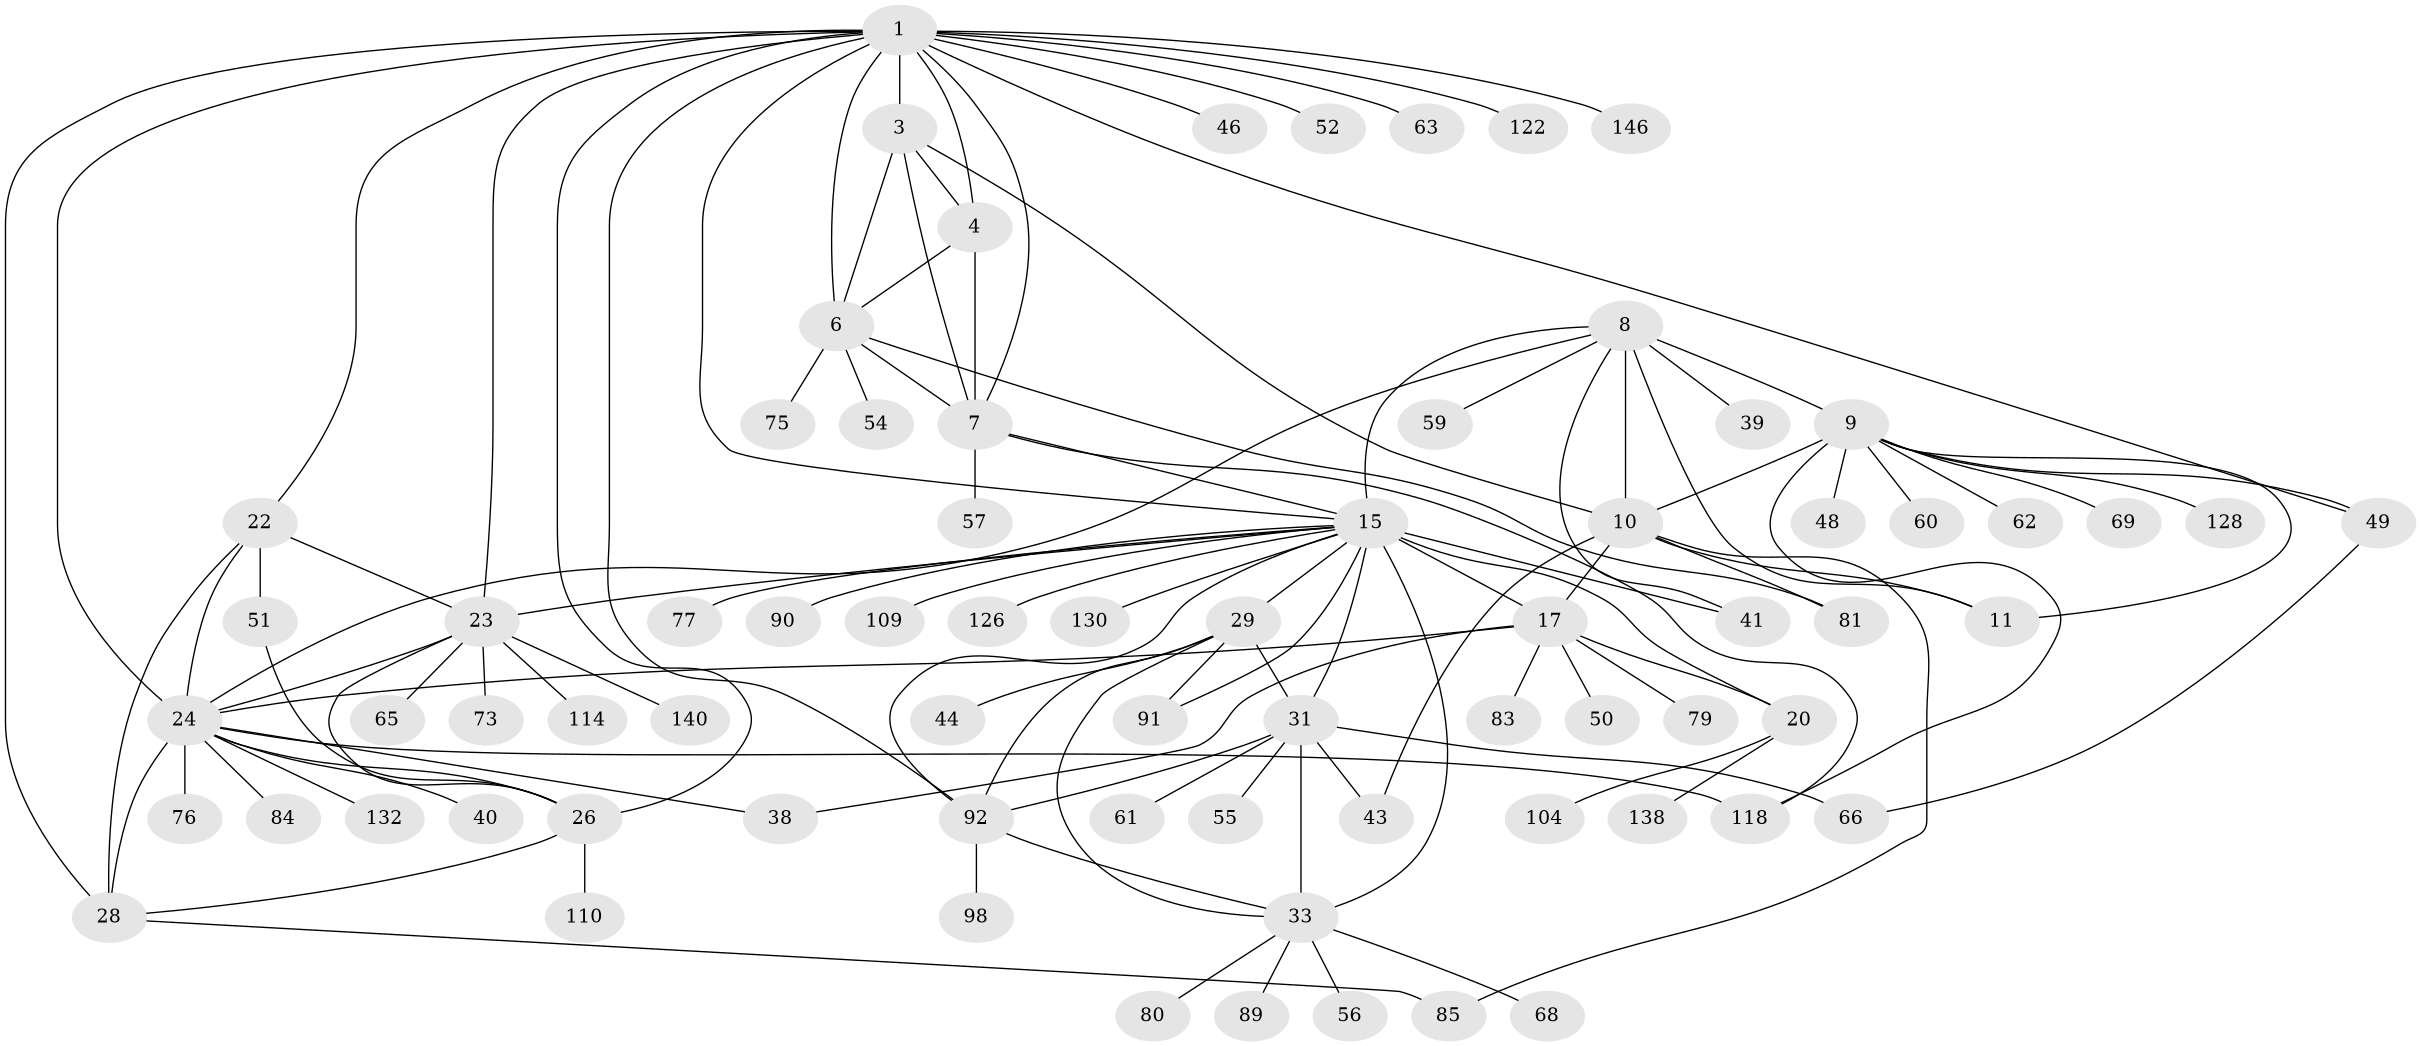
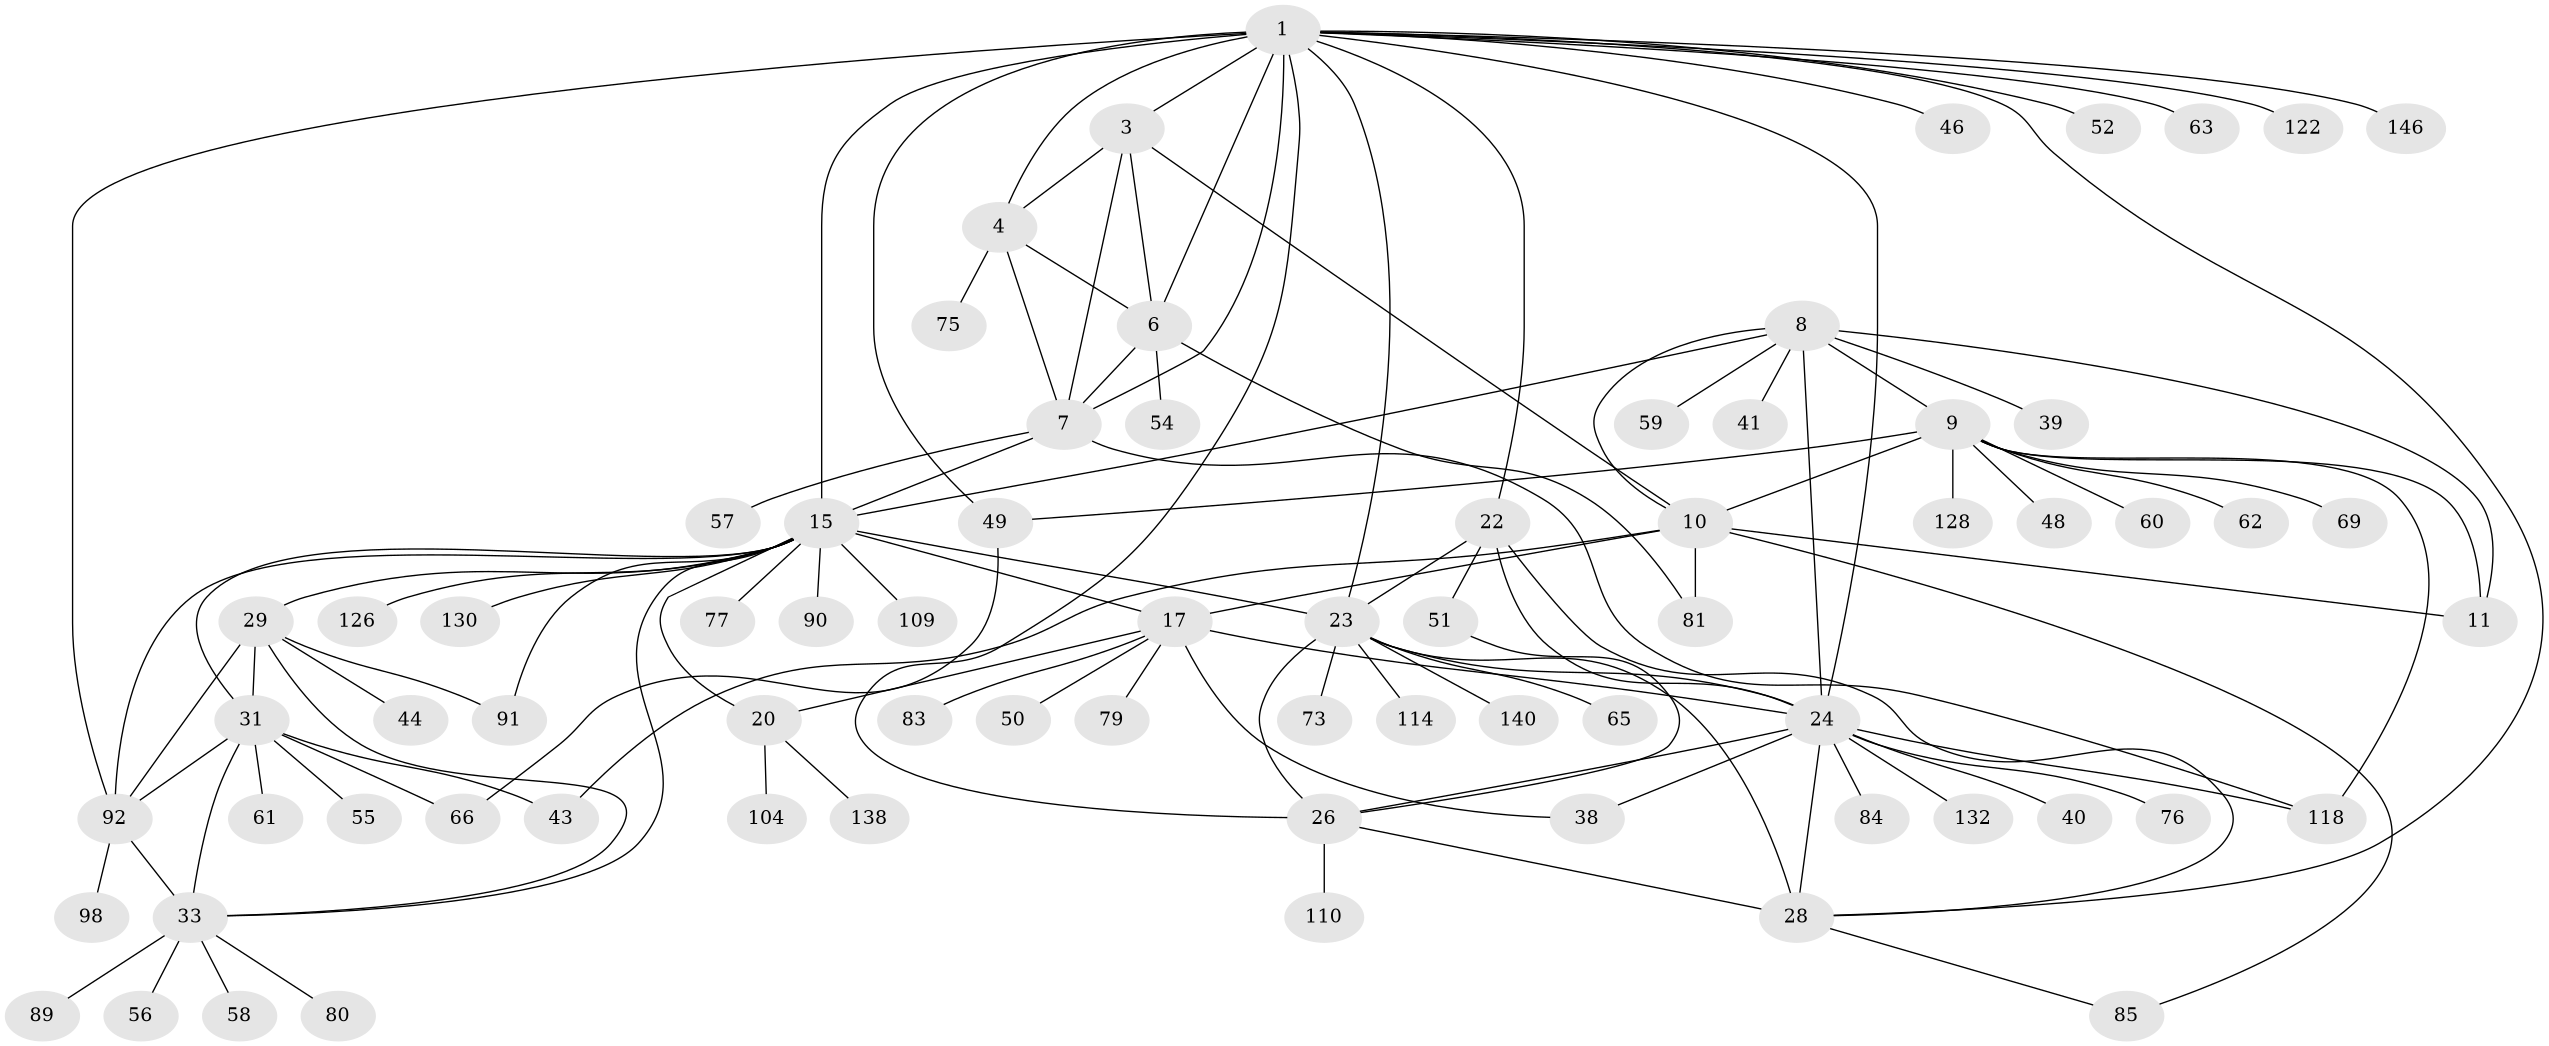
(807, 375) -> (974, 277)
(1569, 574) -> none
none -> (1693, 715)
(1547, 1016) -> (240, 1016)
